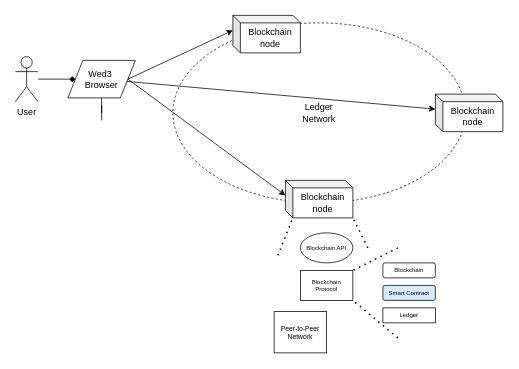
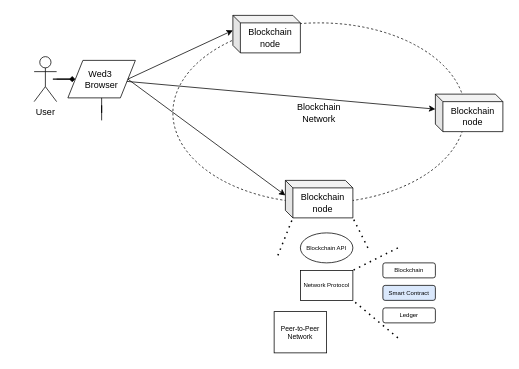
(27, 79) -> (45, 79)
(319, 113) -> (319, 113)
(327, 285) -> (327, 285)
(409, 315) -> (409, 315)
